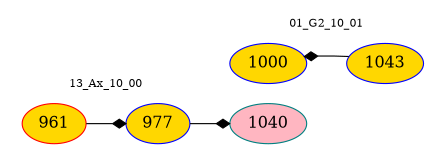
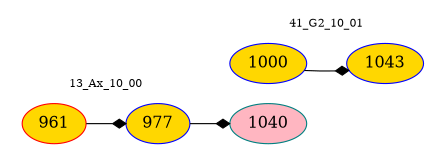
(327, 24) -> (327, 24)
(333, 56) -> (320, 71)
